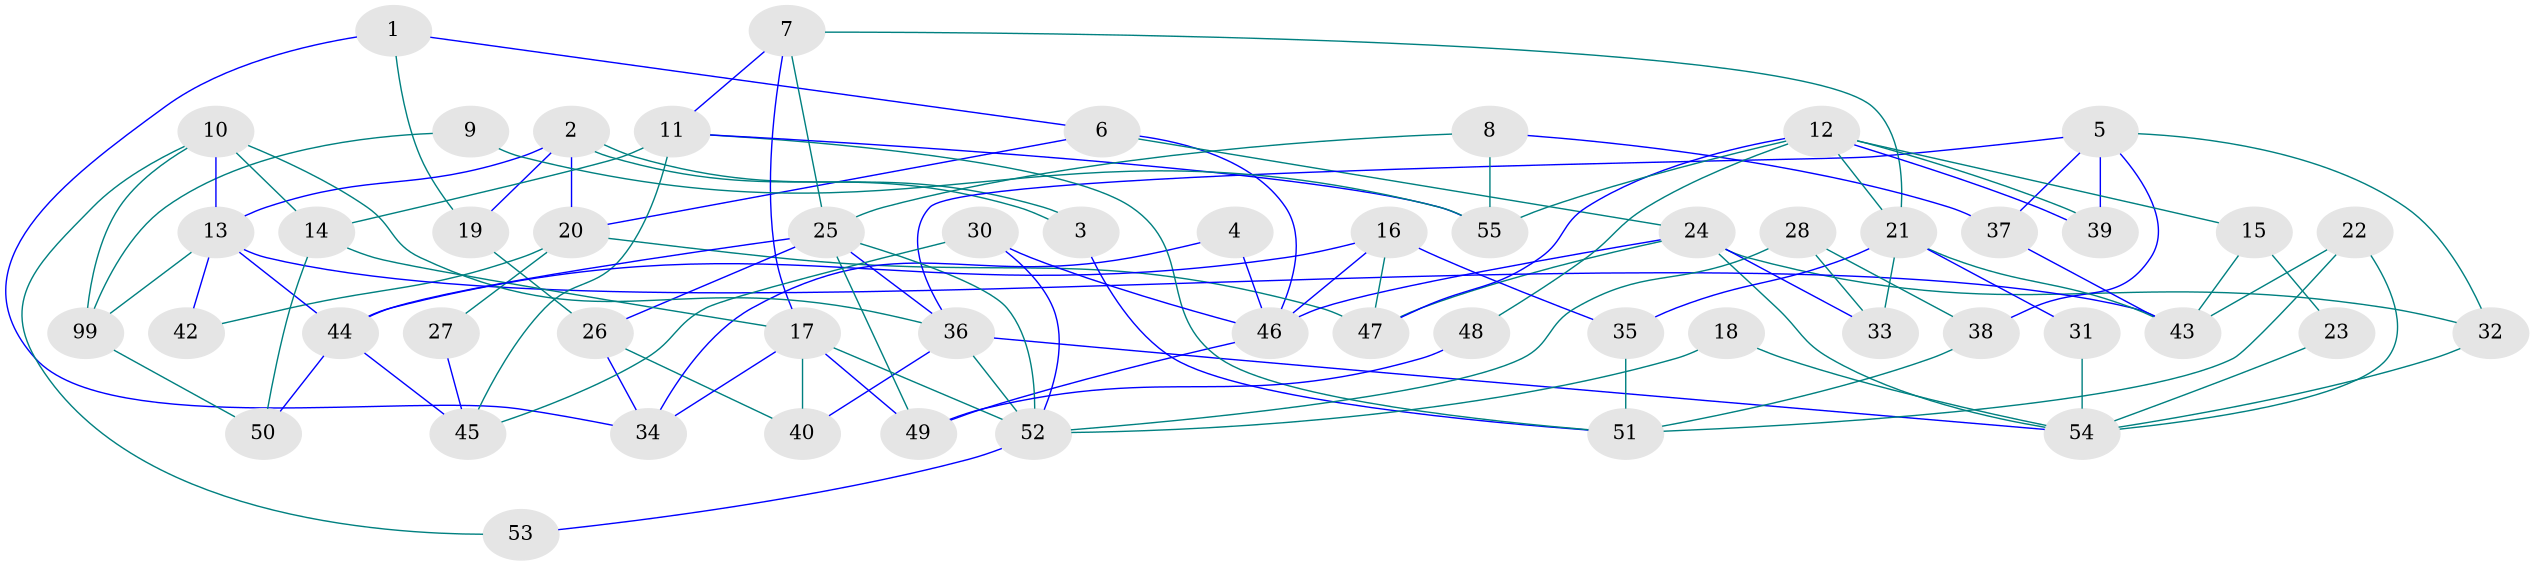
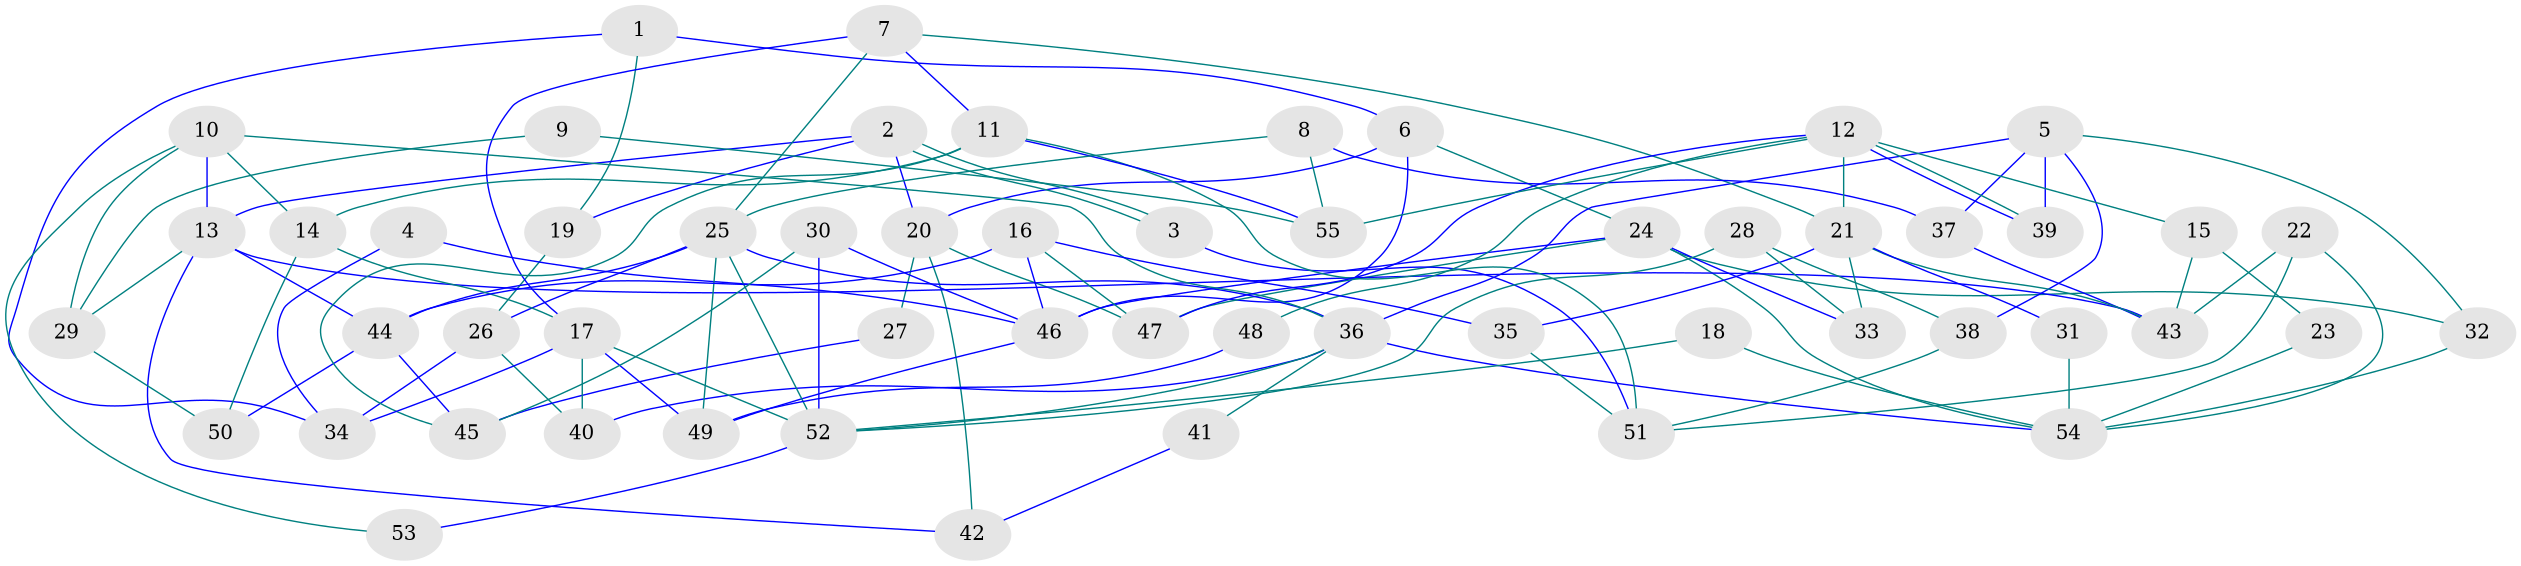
(86, 333) -> (67, 333)
none -> (1201, 434)
